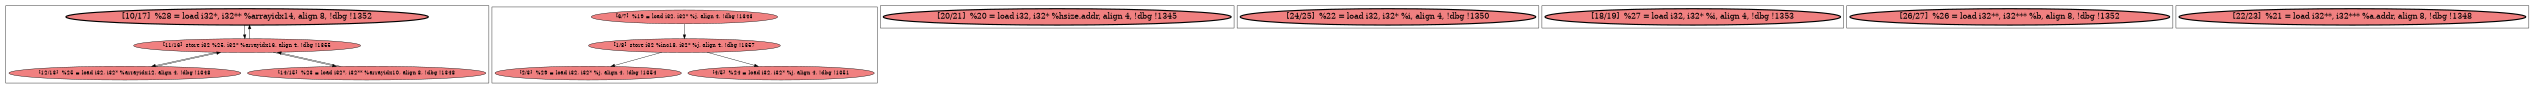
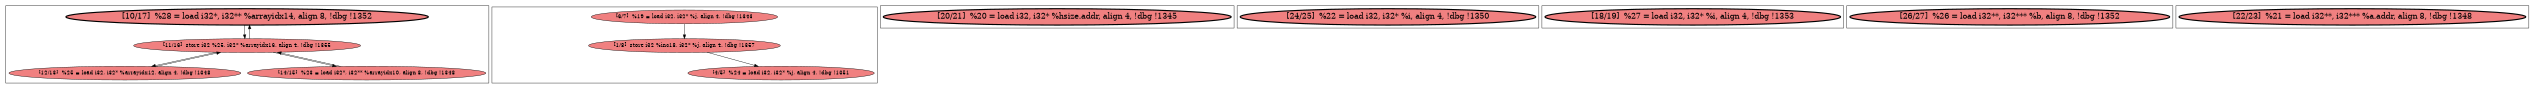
(588, 73) -> none
